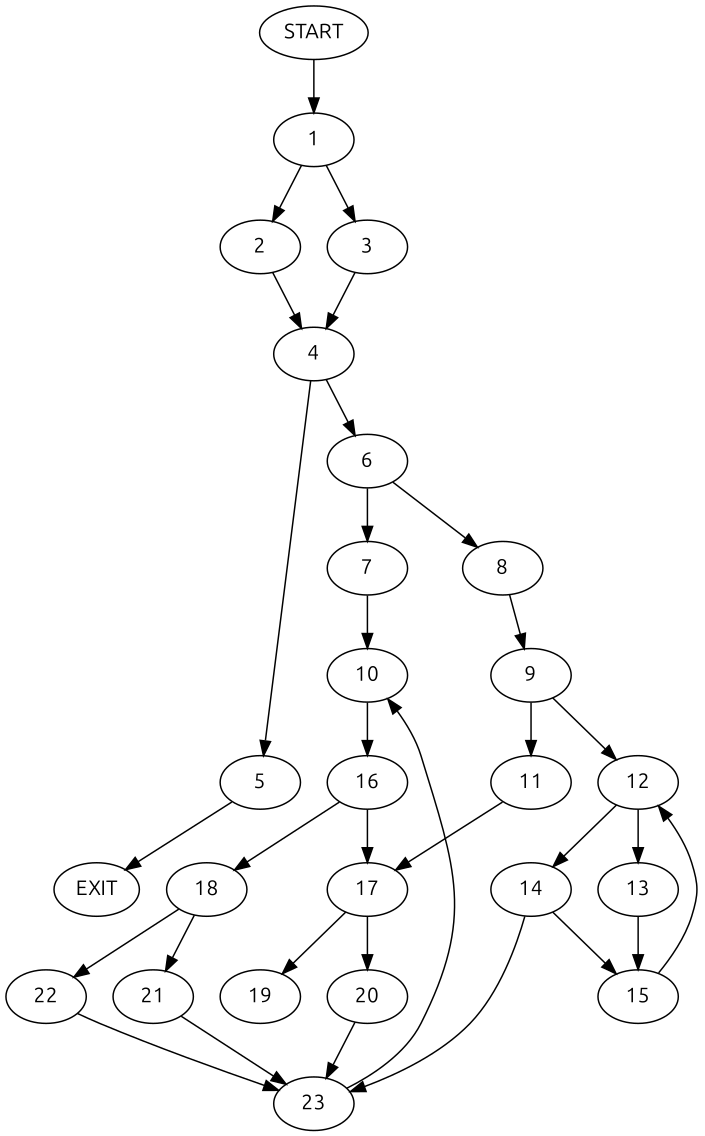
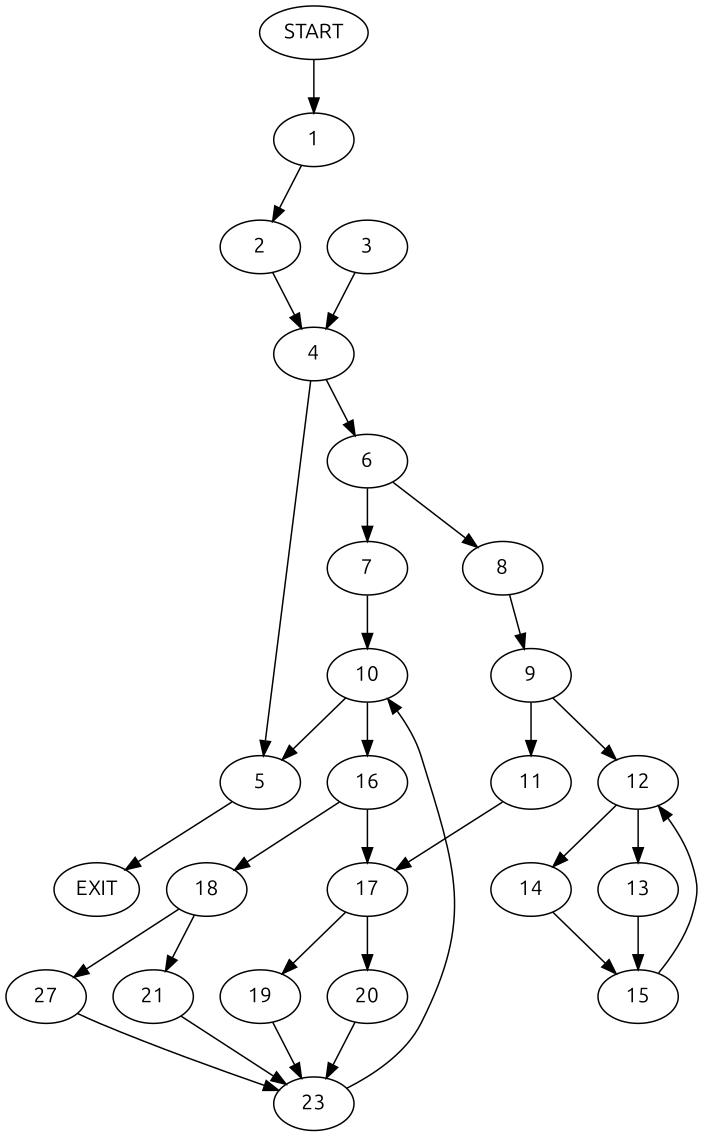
(337, 187) -> none
none -> (319, 724)
(46, 997) -> (46, 997)
(469, 1024) -> (284, 1044)
